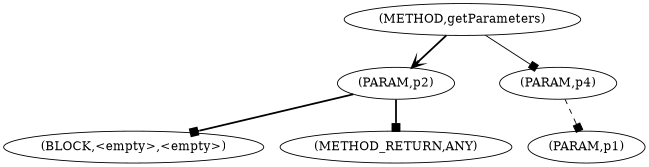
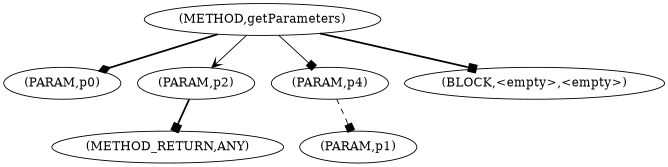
(432, 48) -> (232, 48)
none -> (62, 83)
(276, 112) -> (393, 50)
